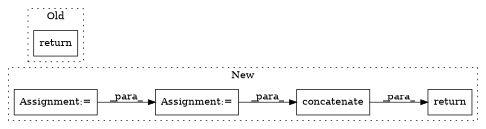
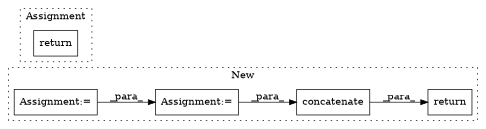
(56, 17) -> (56, 17)
